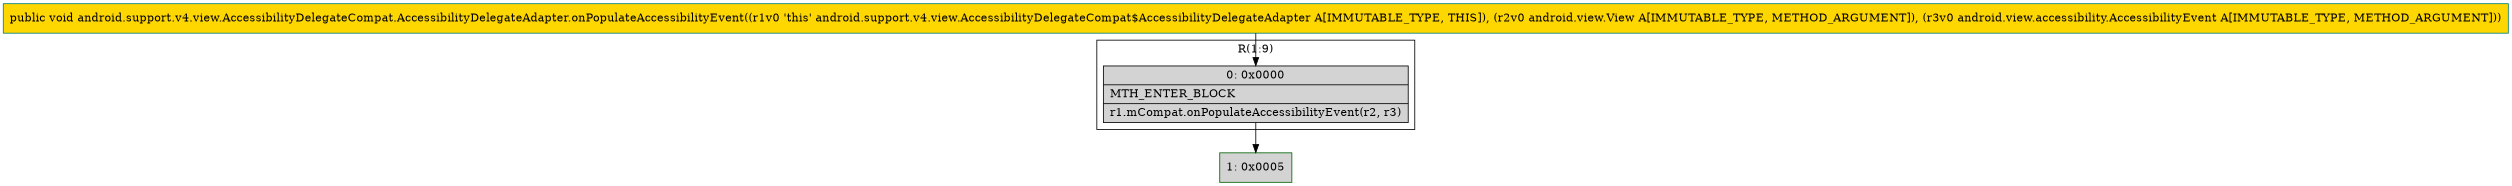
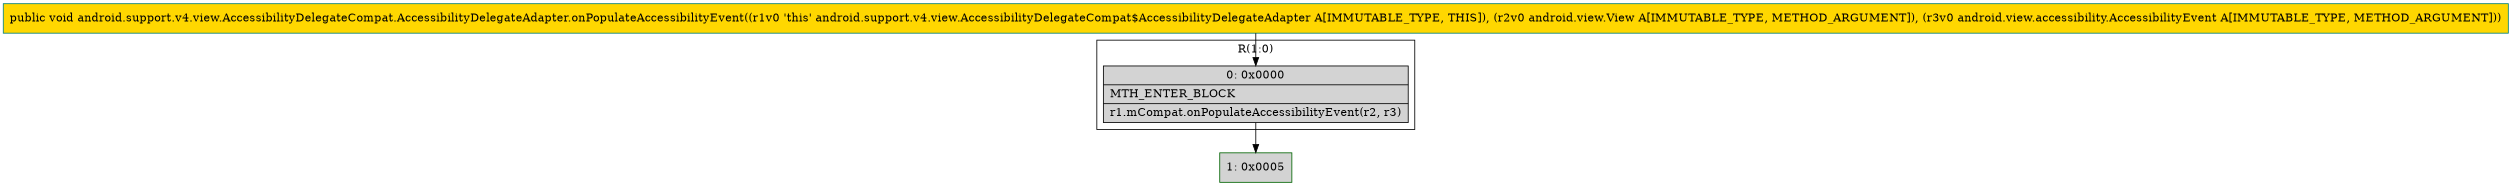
(1256, 50) -> (1256, 50)
